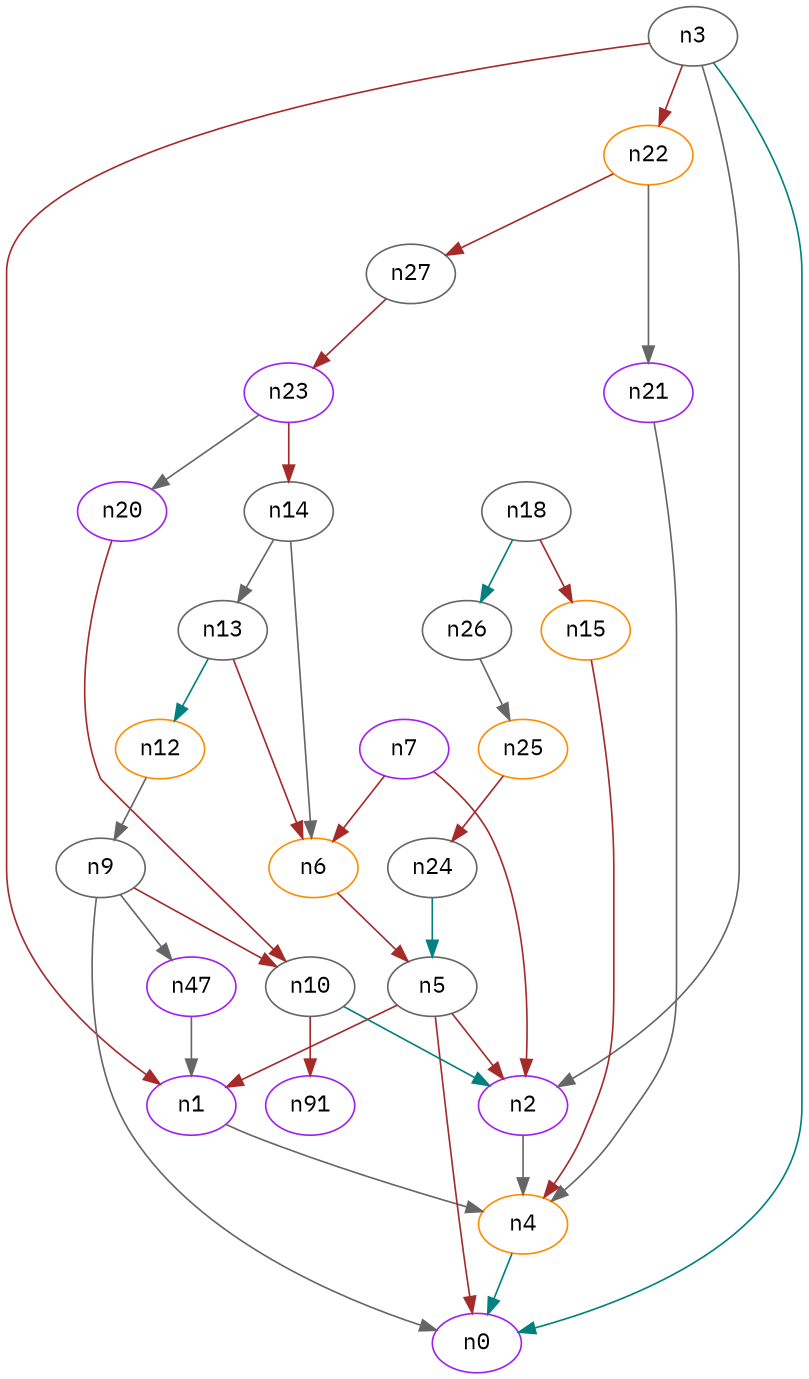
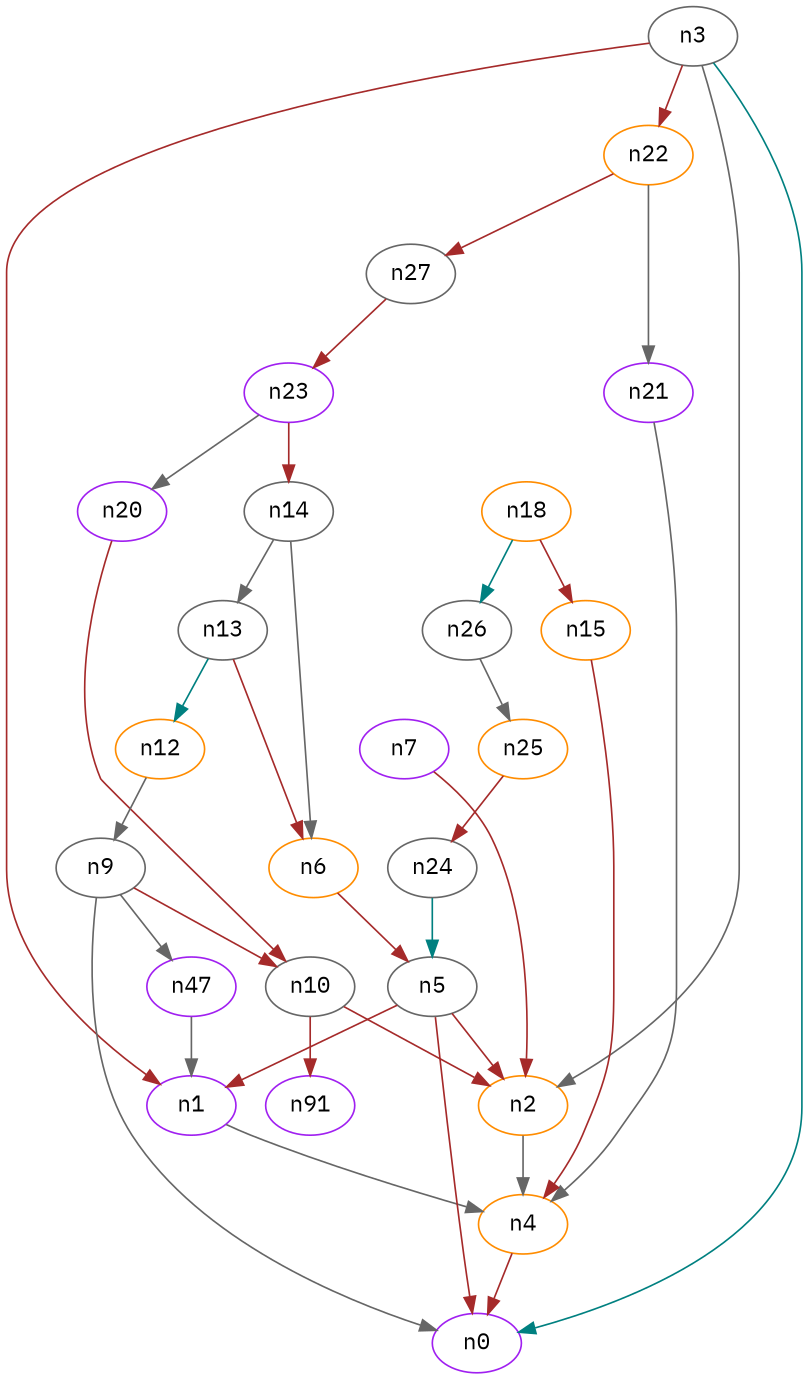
(526, 512) -> (526, 512)
(364, 802) -> none
(409, 1042) -> (409, 1042)
(523, 1106) -> (523, 1106)
(503, 1276) -> (503, 1276)
